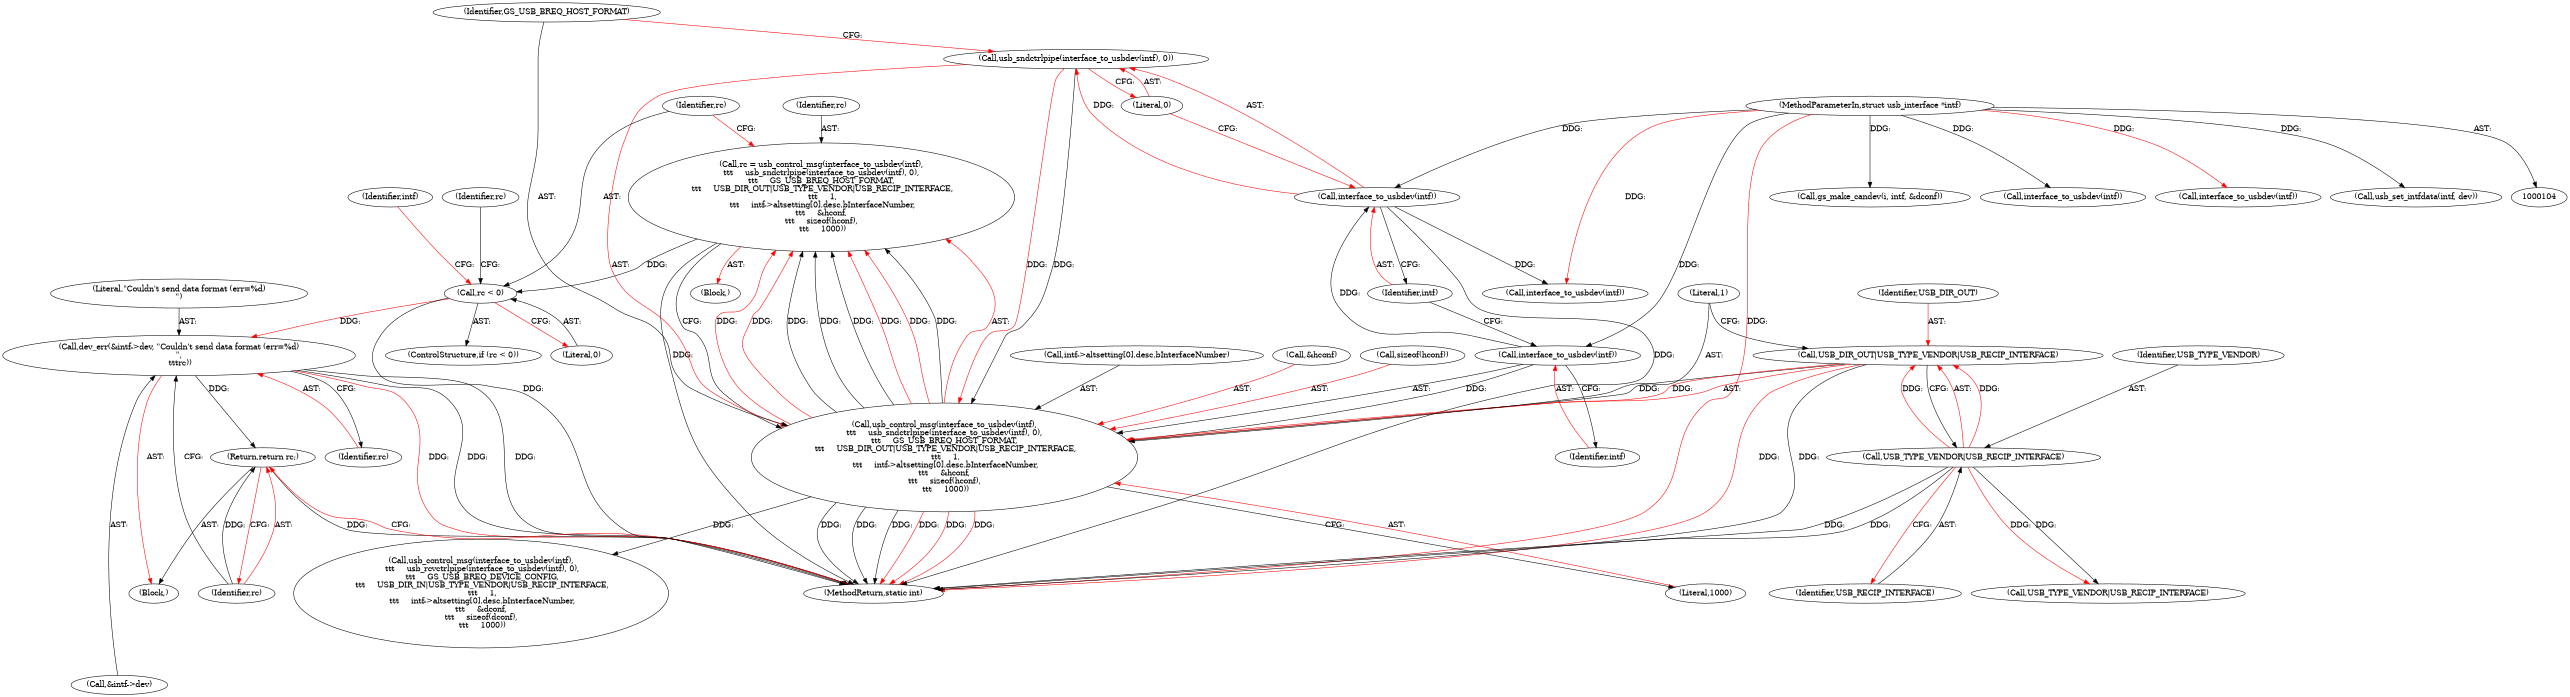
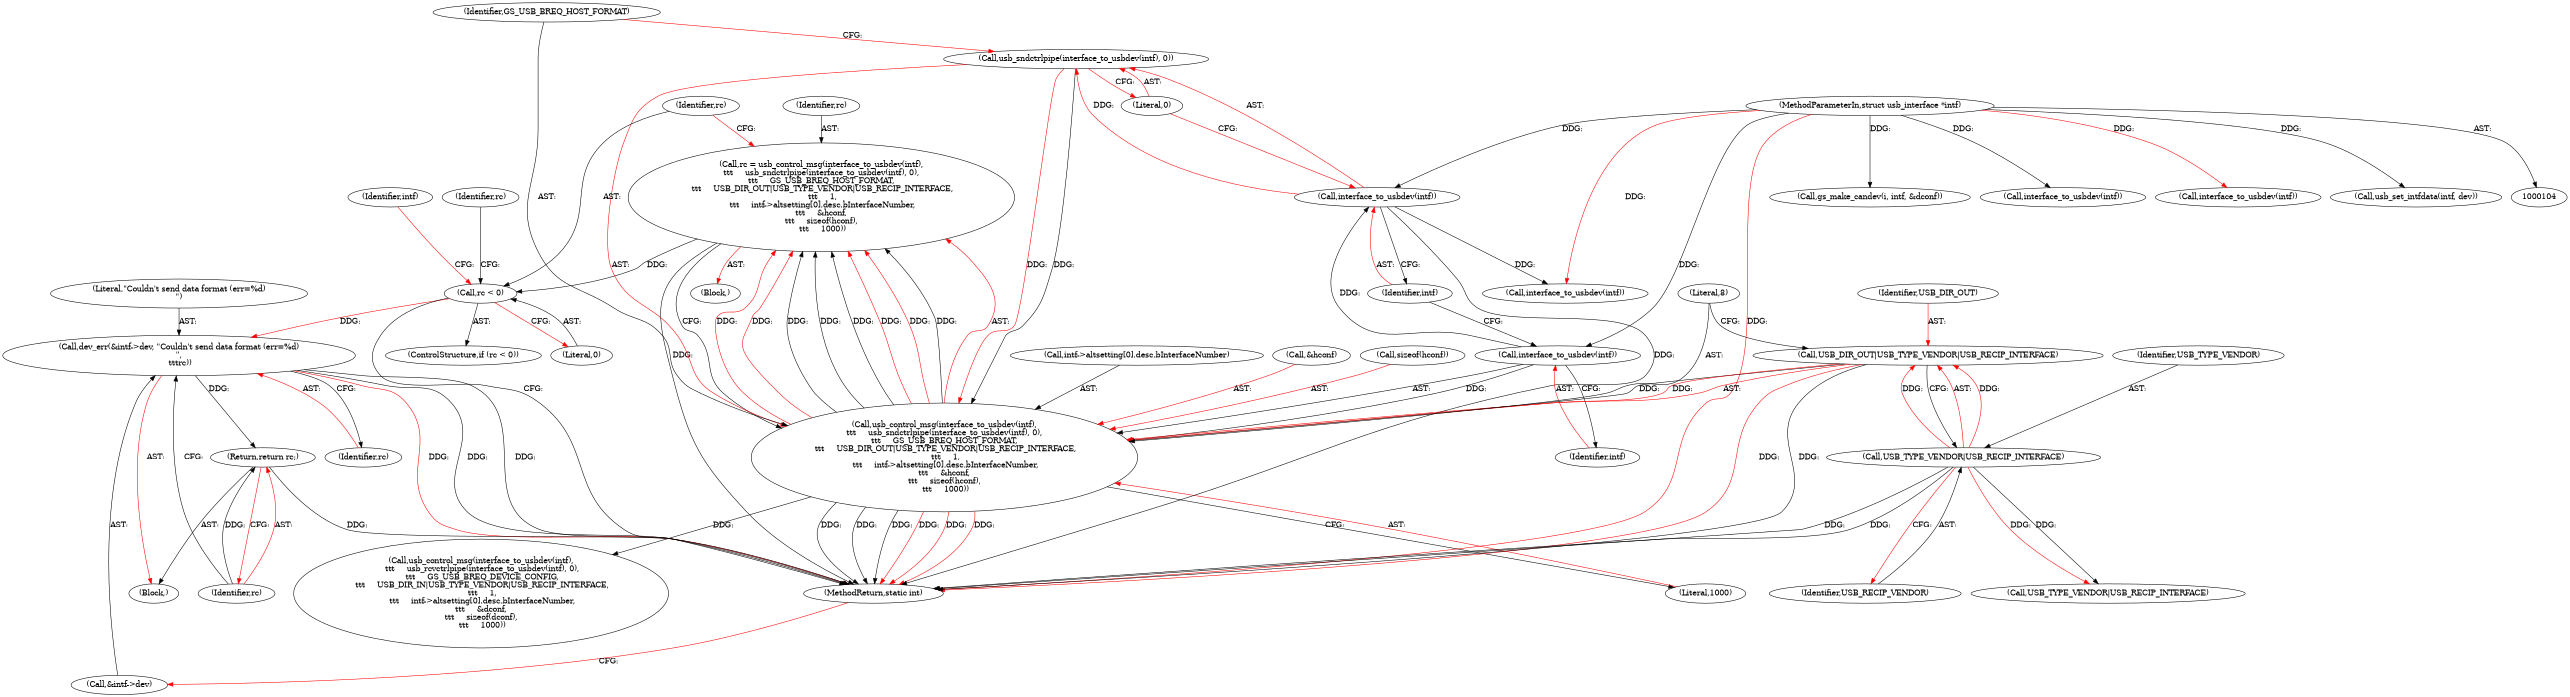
(1709, 294) -> (1709, 294)
(535, 389) -> (535, 389)
(555, 535) -> (514, 668)
(1865, 594) -> (1865, 594)
